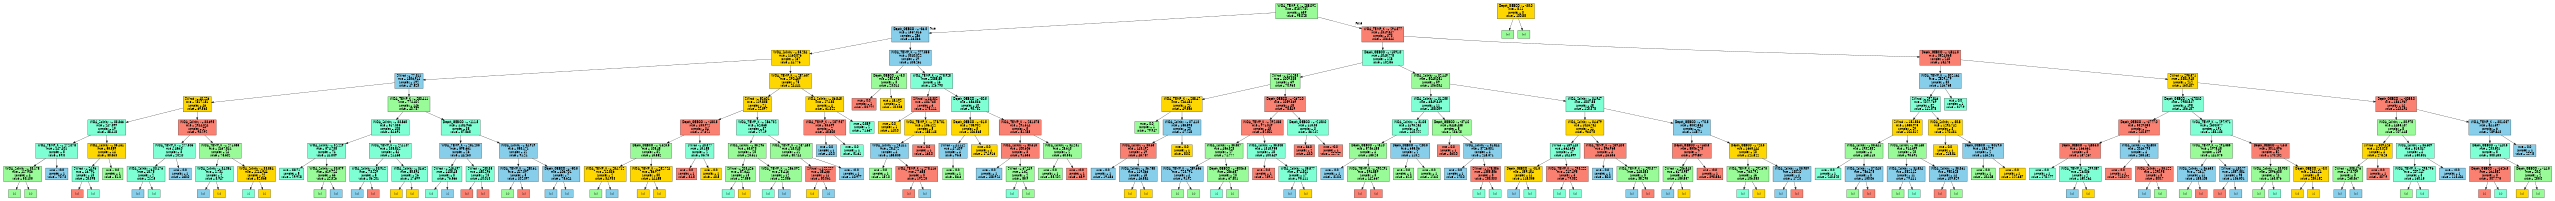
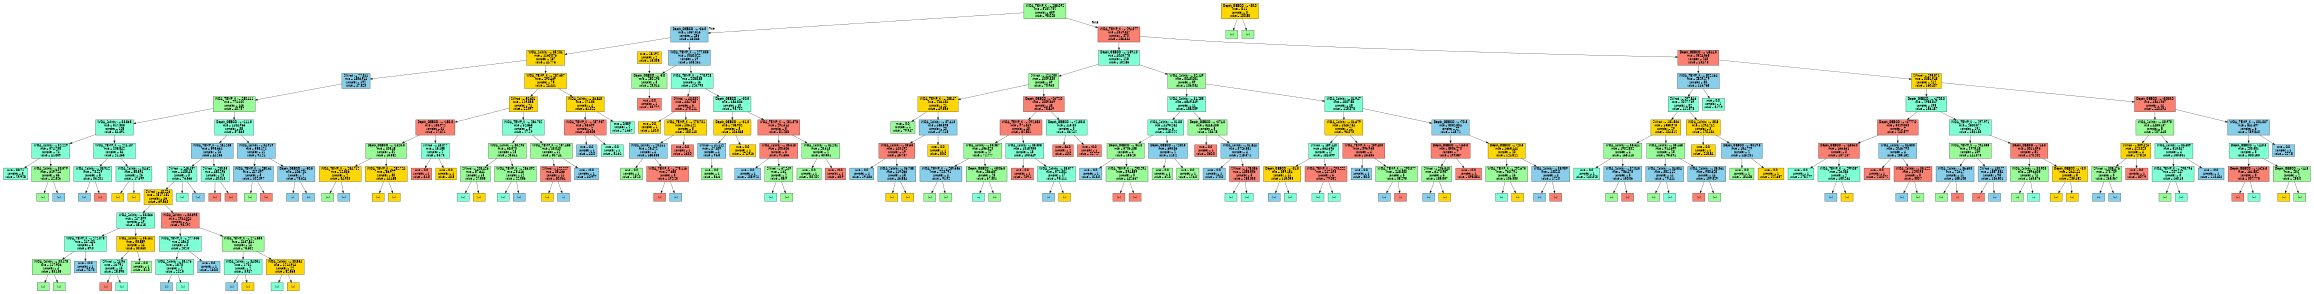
(304, 92) -> (171, 185)
(891, 92) -> (649, 67)
